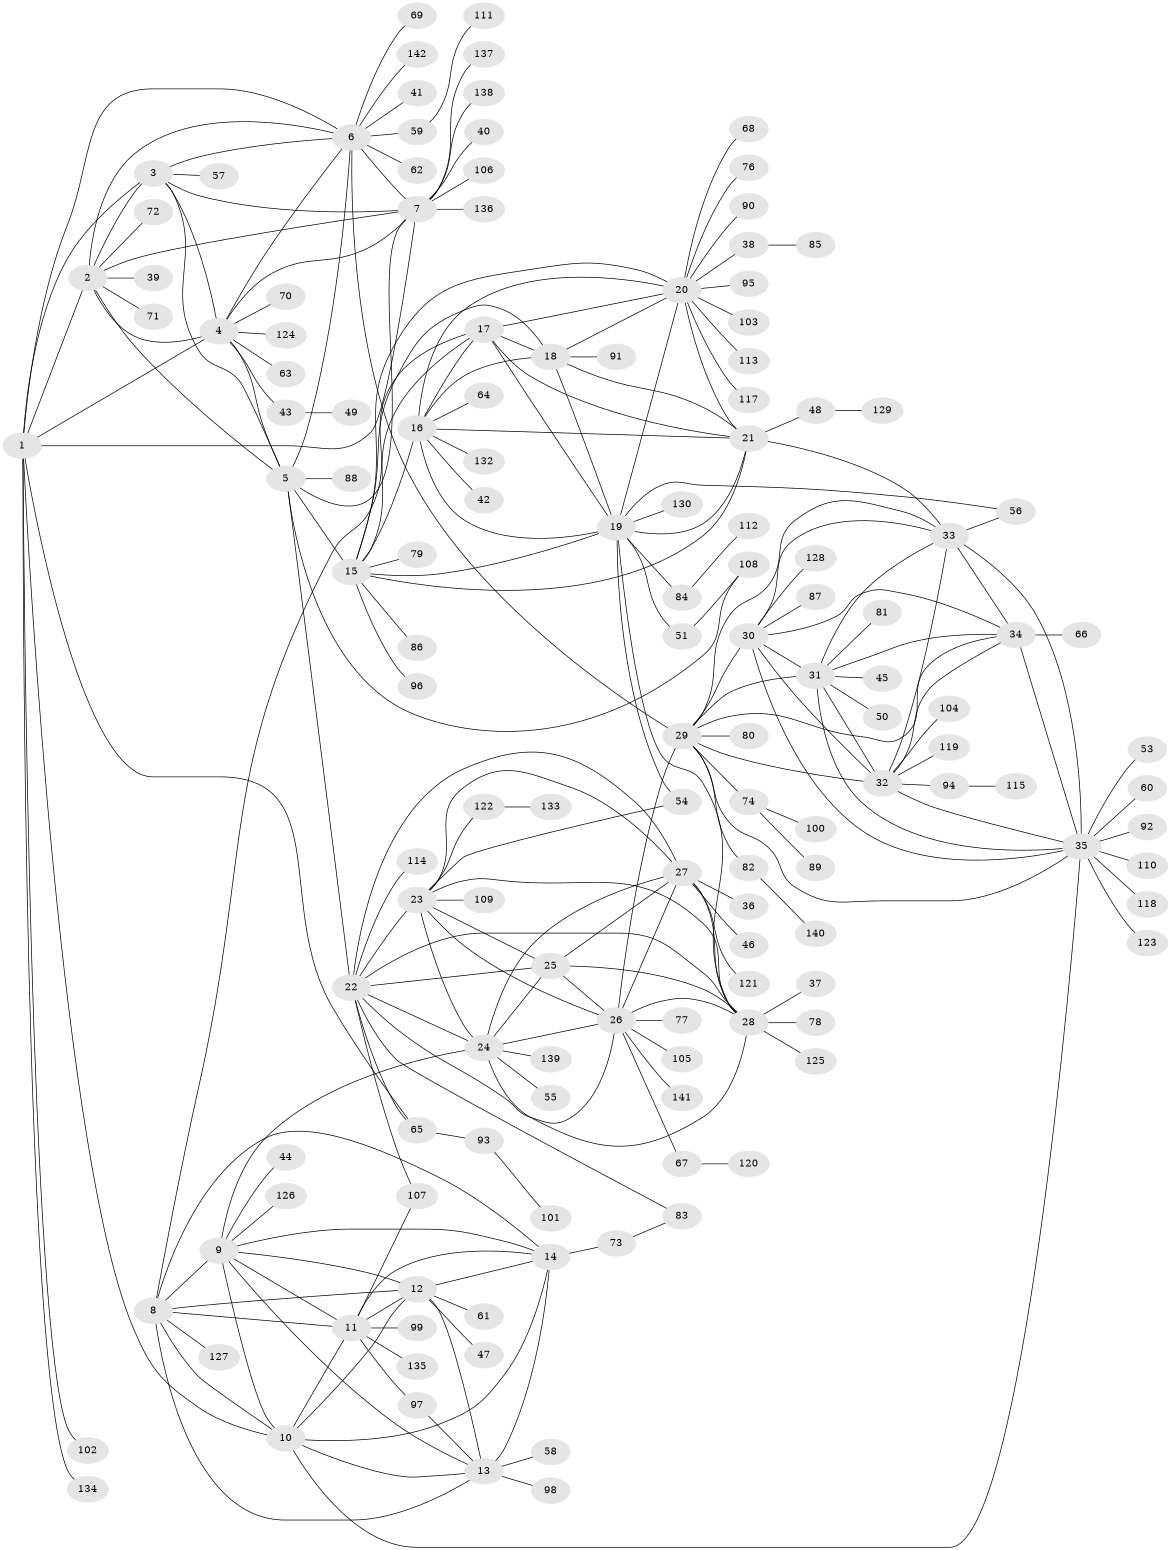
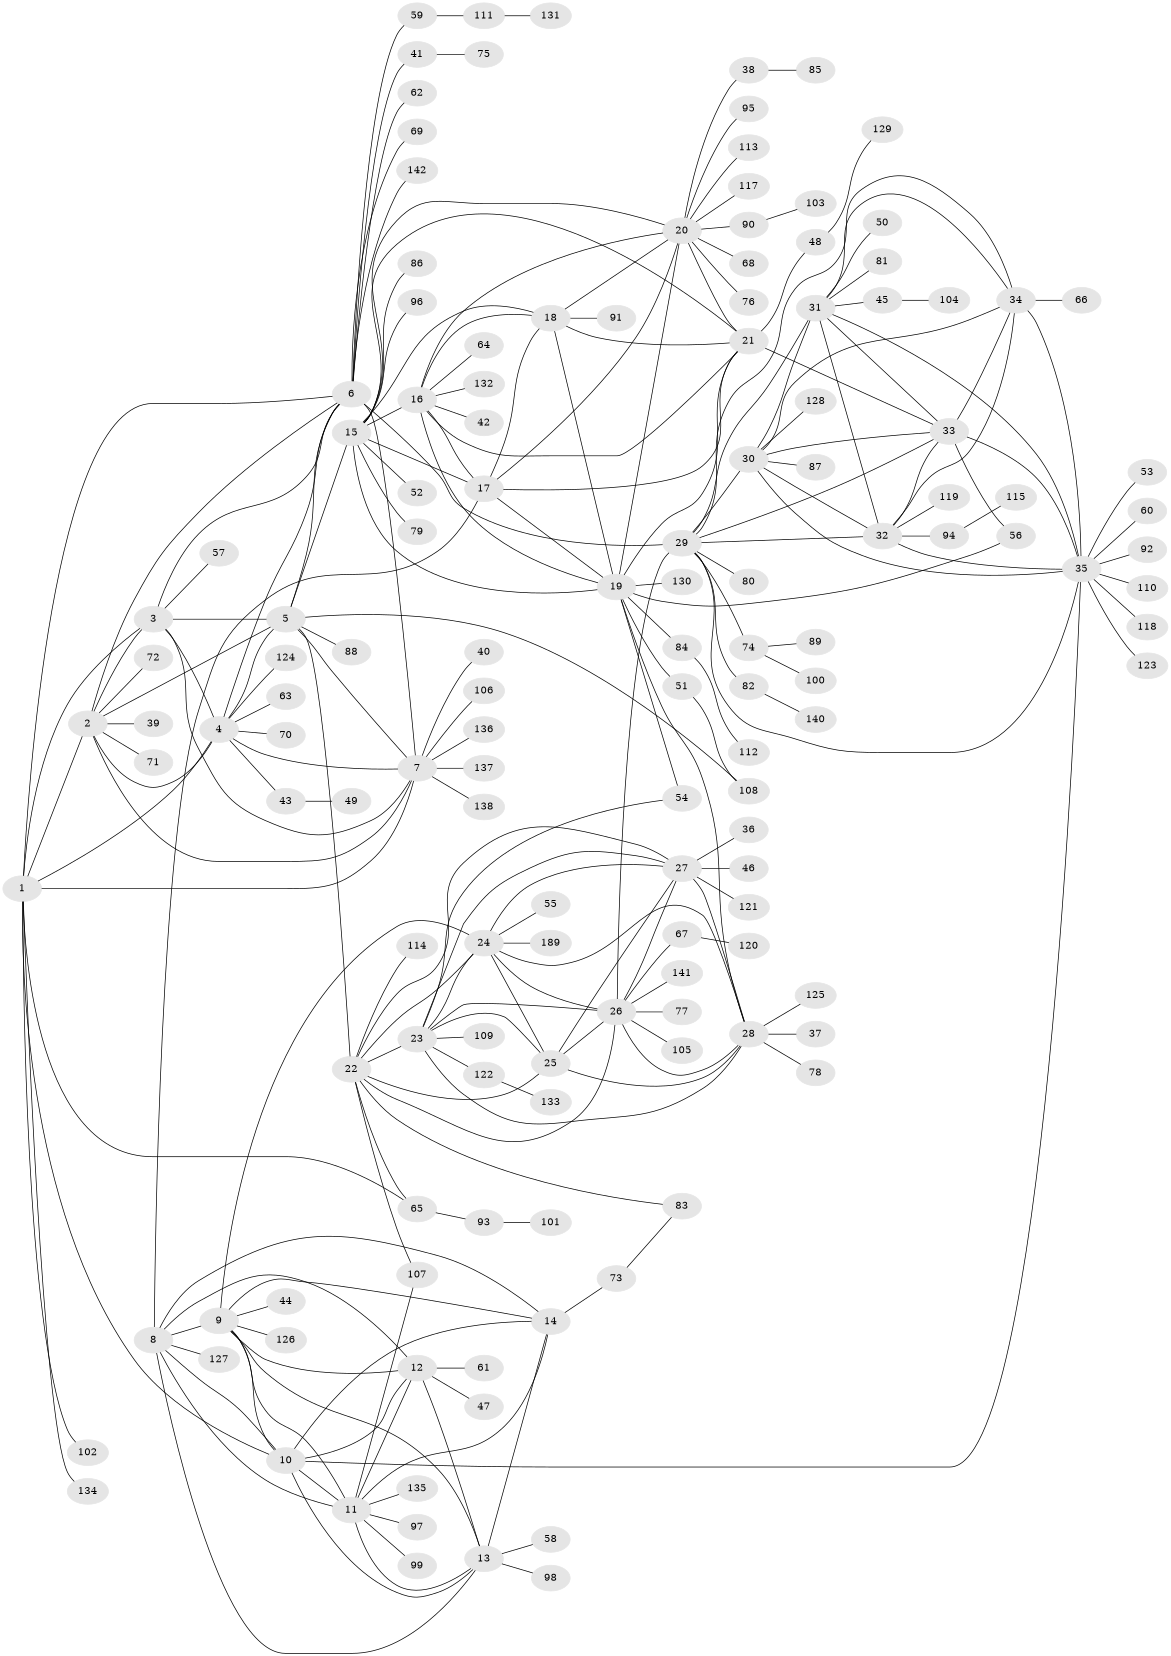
none -> (551, 16)
none -> (484, 54)
(715, 306) -> (782, 214)
none -> (417, 493)
(915, 745) -> (915, 300)
(561, 933) -> none
(551, 1059) -> (551, 943)
(484, 1273) -> none
(451, 1438) -> (398, 1586)
